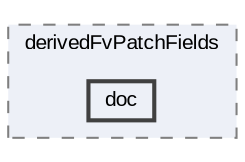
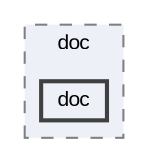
(122, 44) -> (74, 44)
